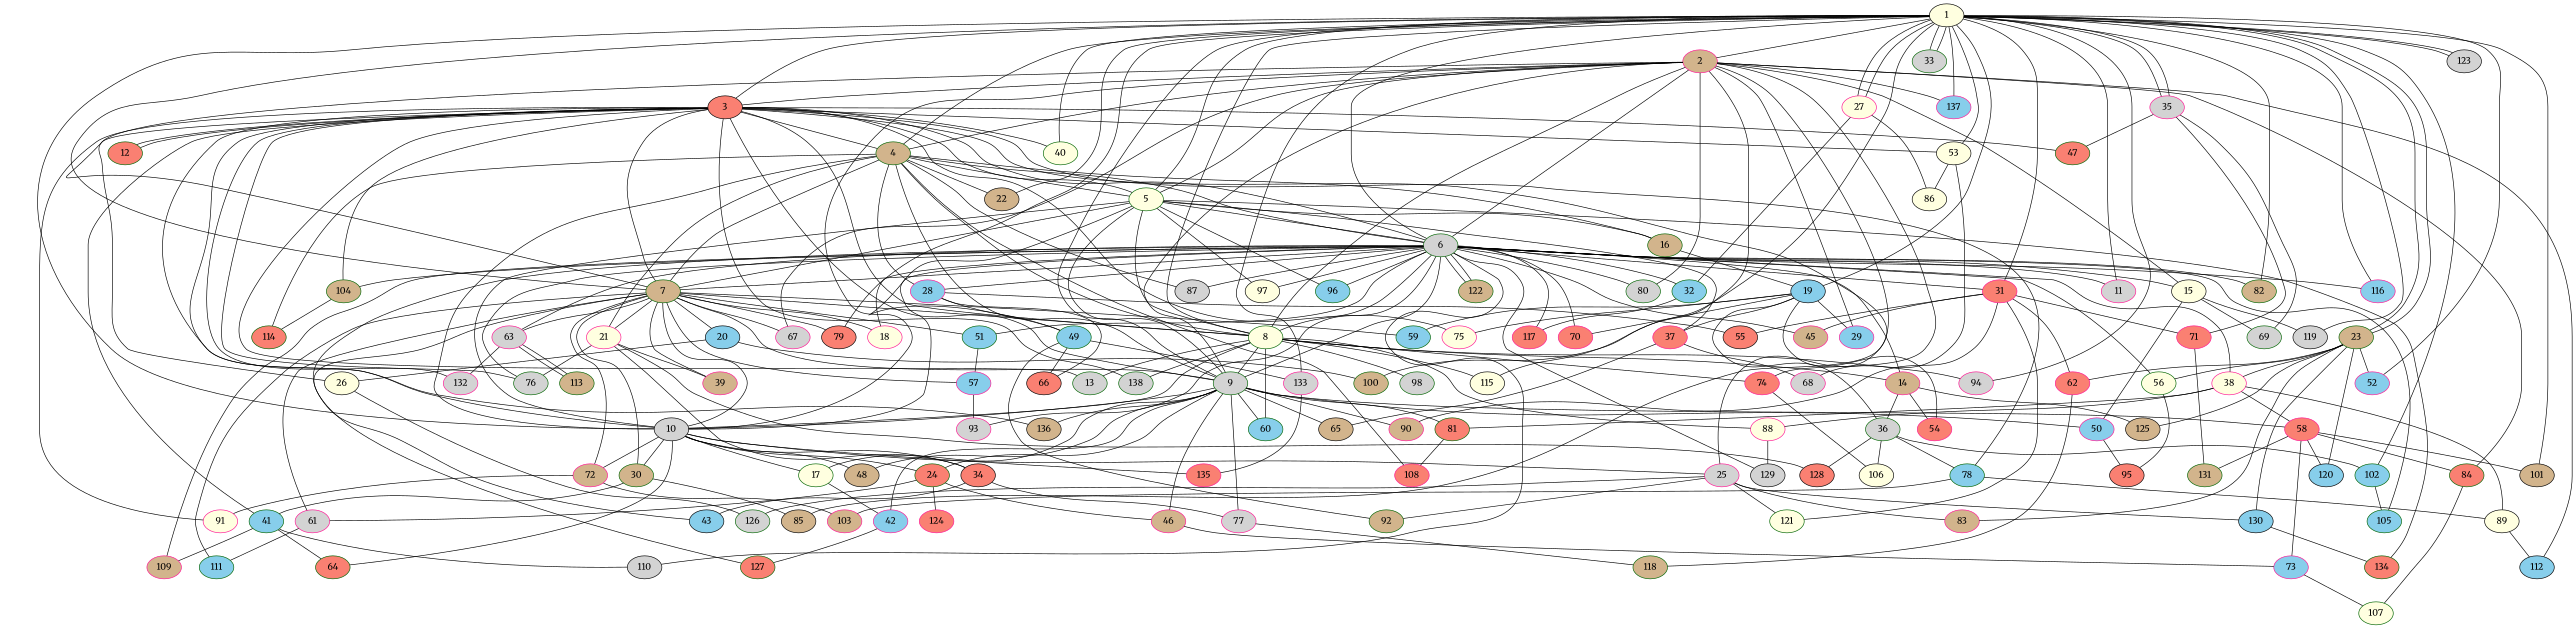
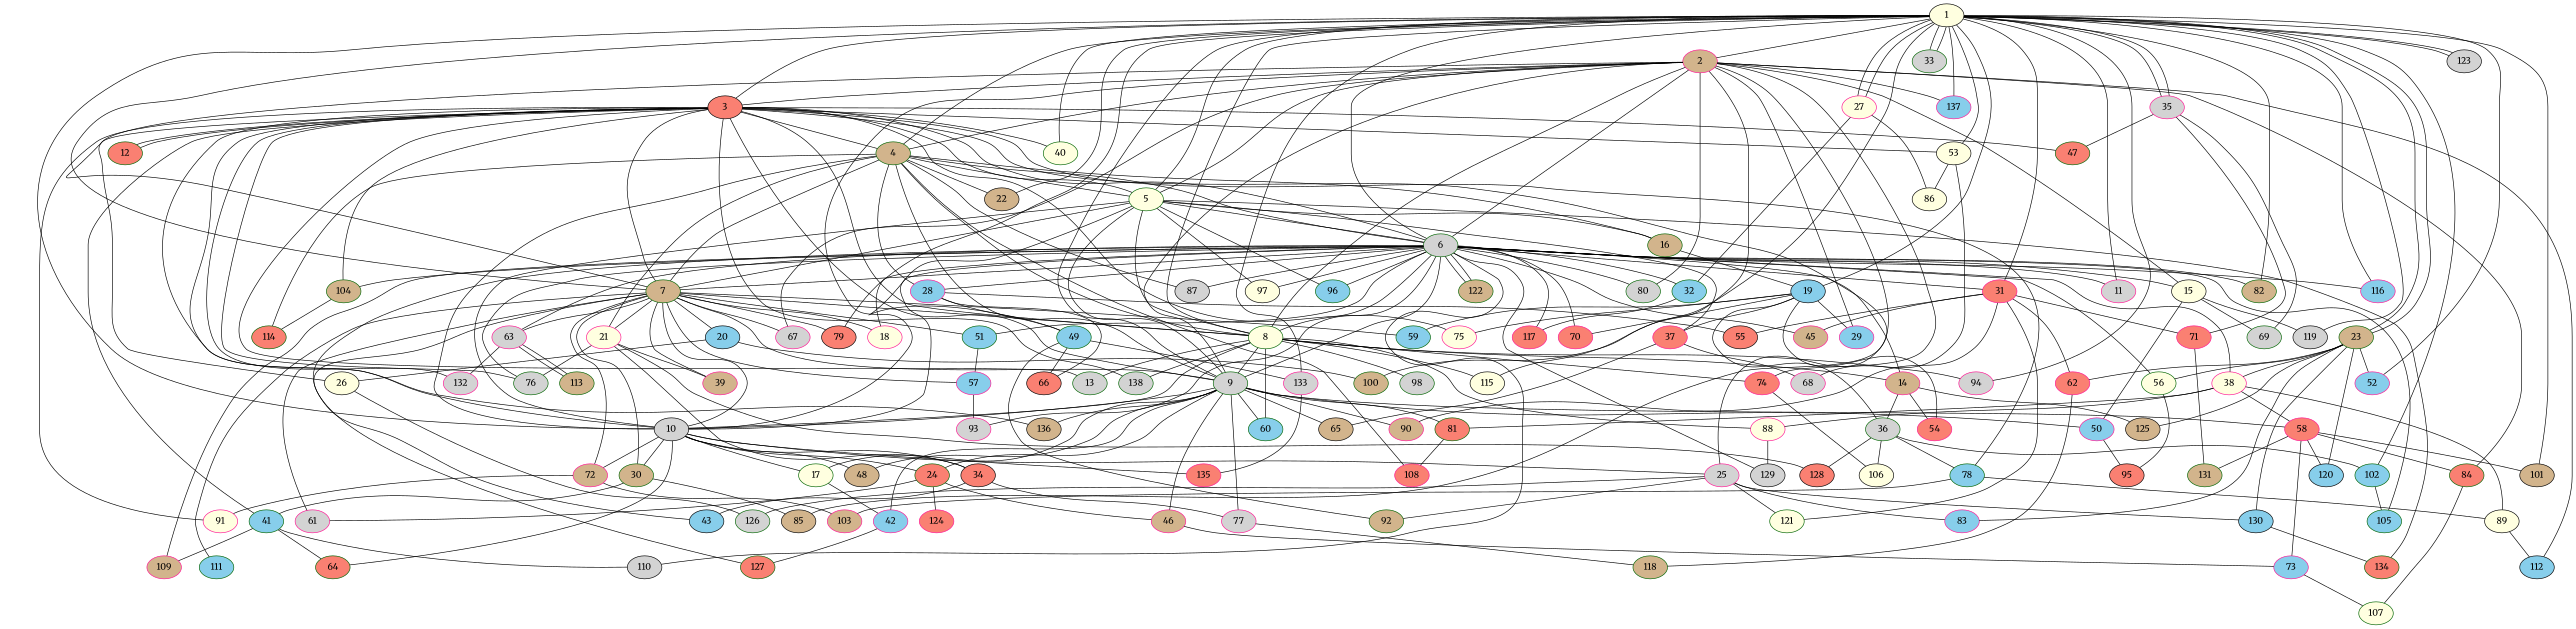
(1962, 521) -> (1962, 521)
(265, 544) -> none
